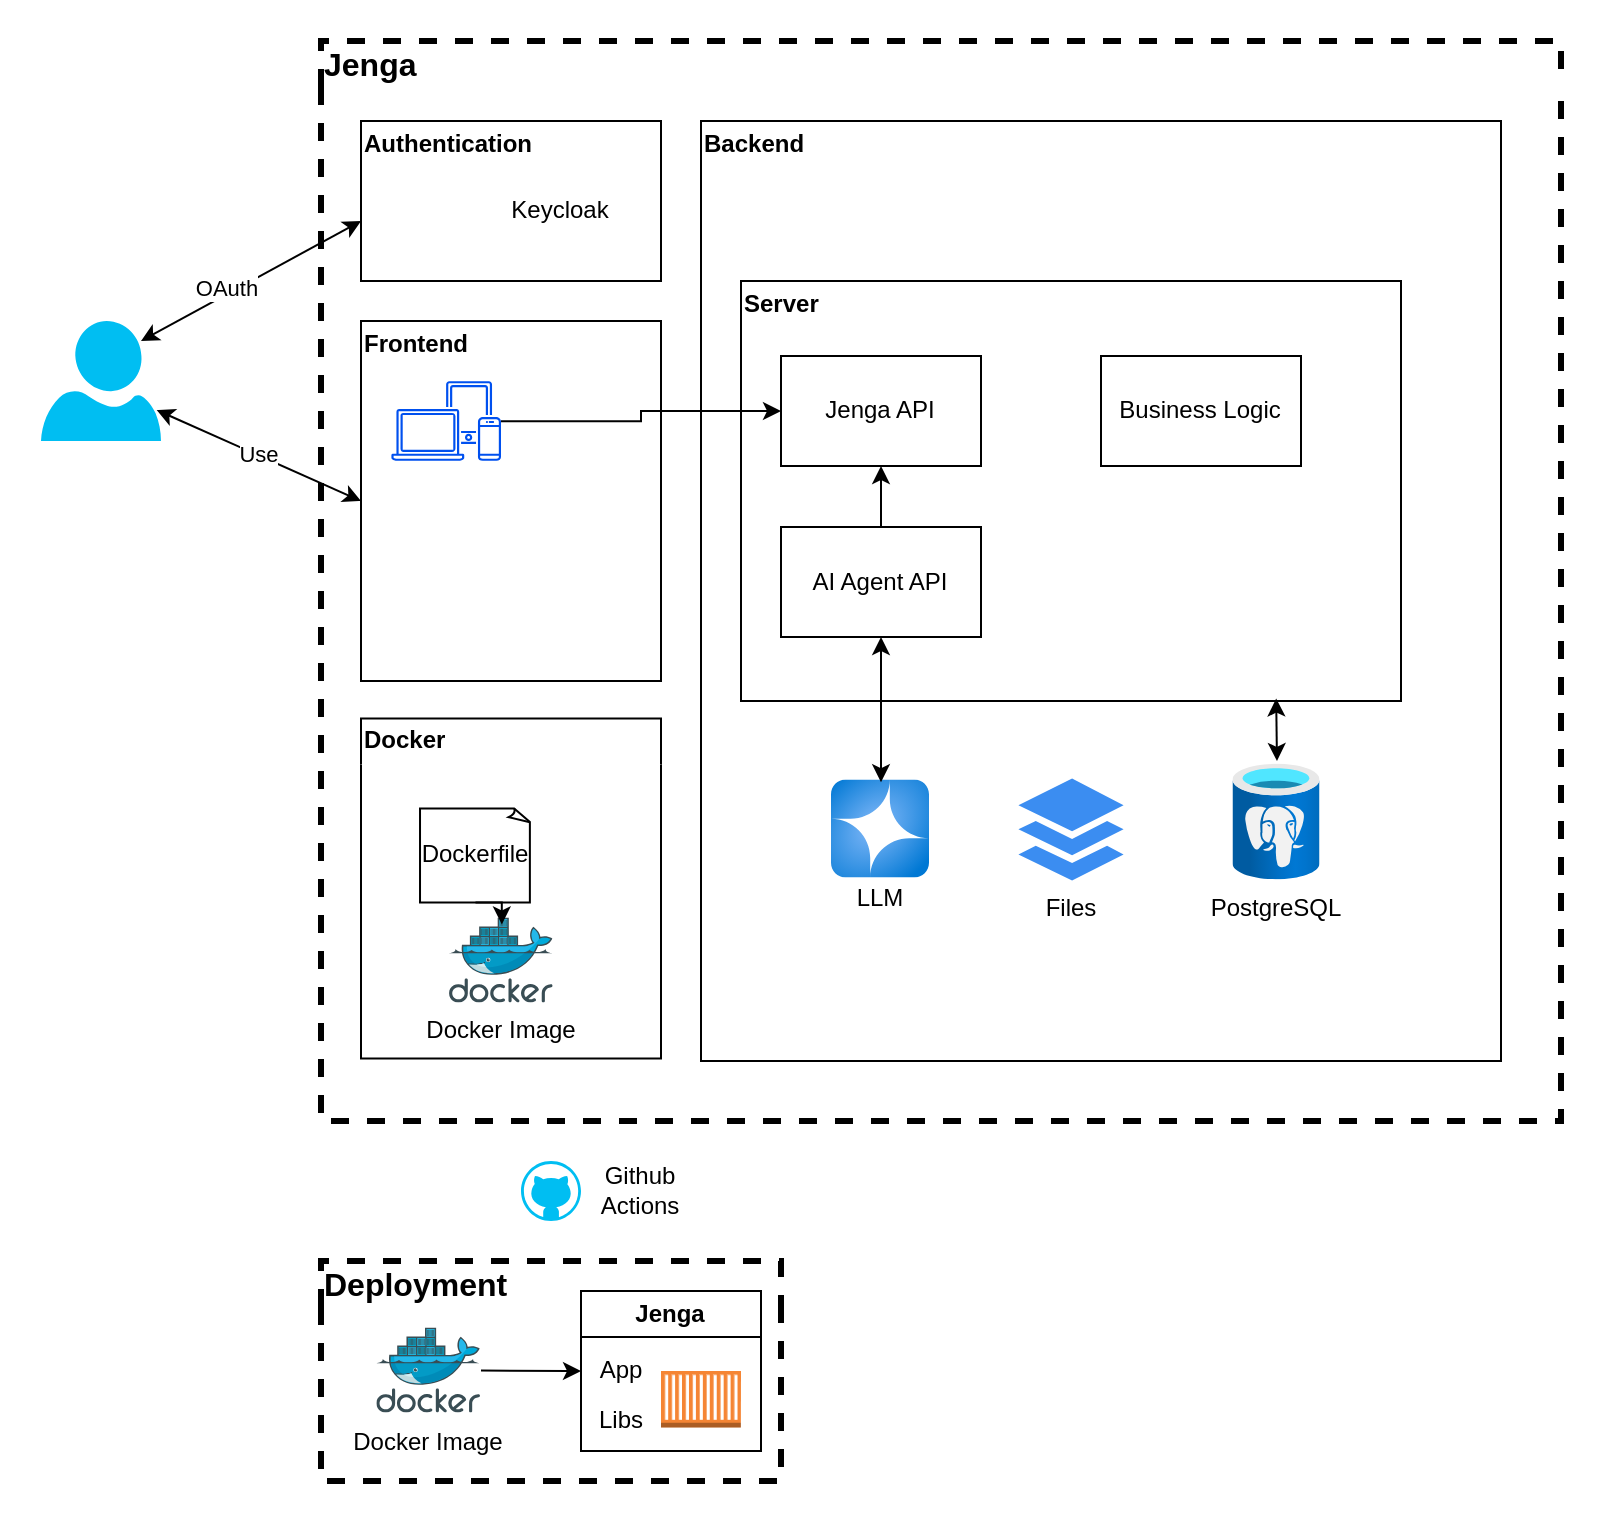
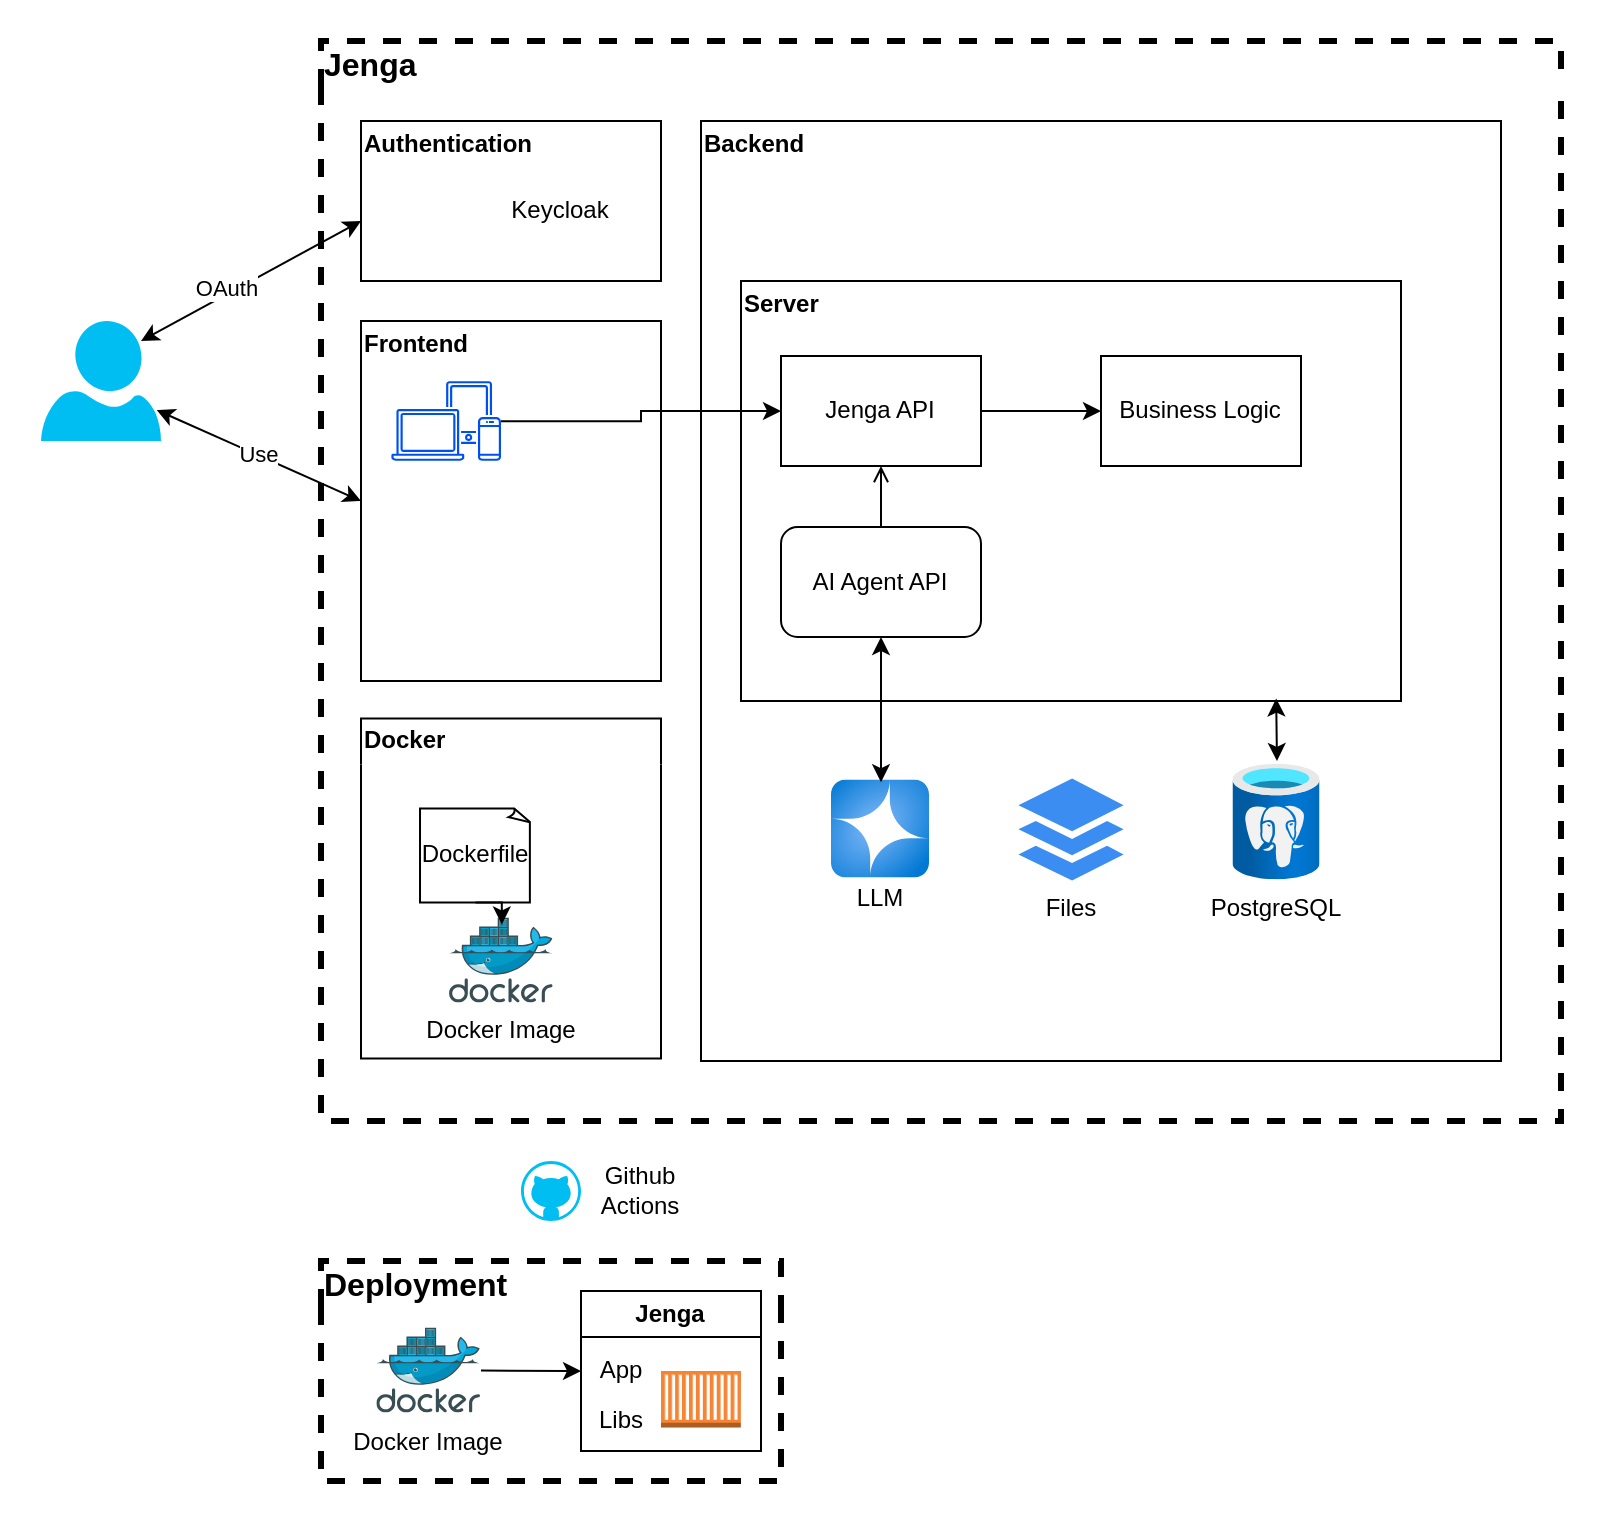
none -> (1034, 411)
(881, 481) -> (881, 478)
(881, 582) -> (881, 582)
